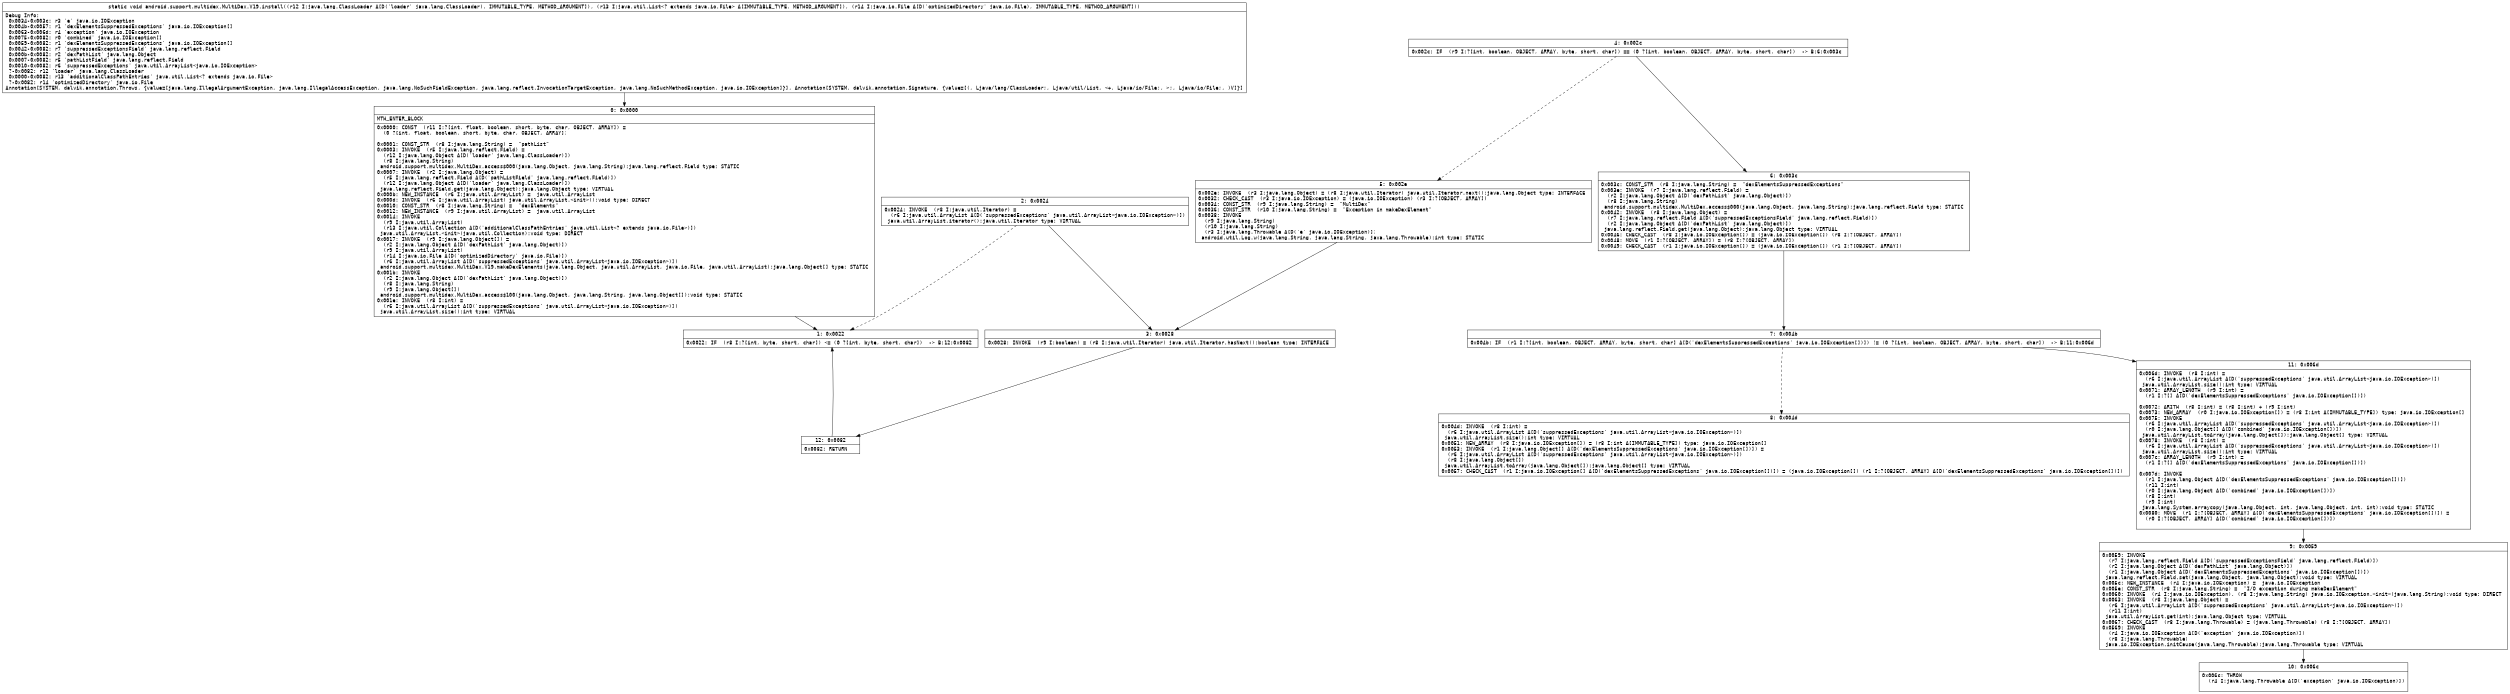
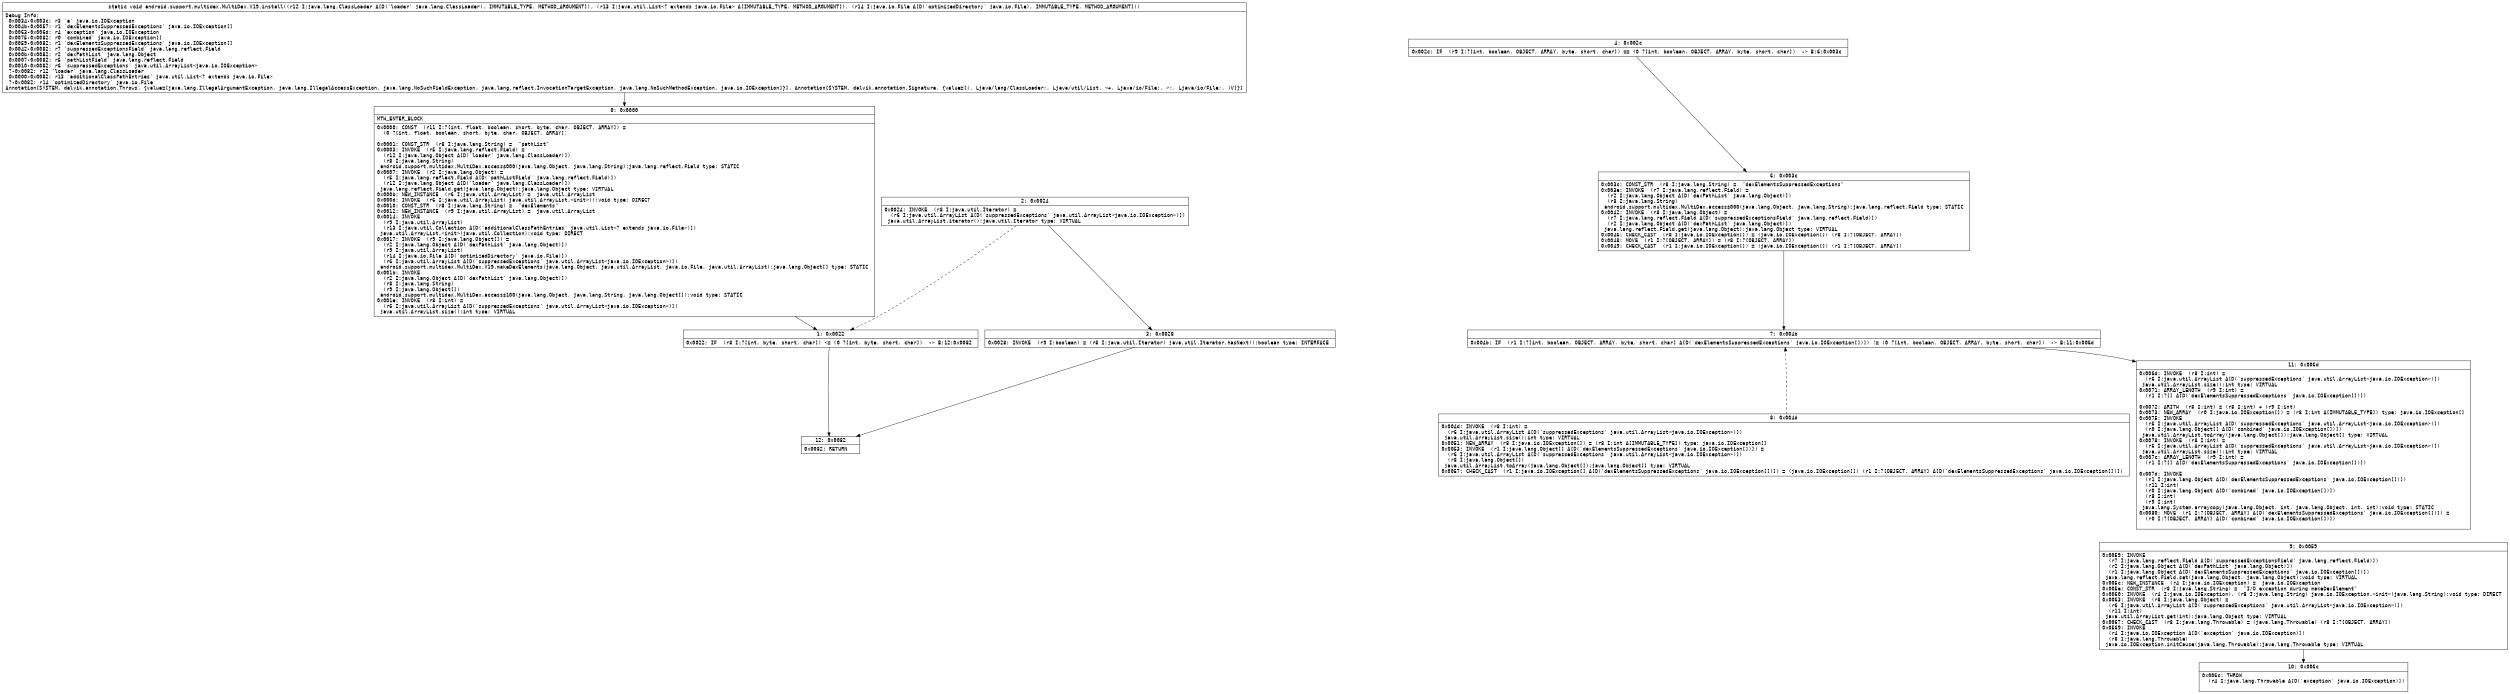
(1393, 211) -> none
(1781, 379) -> (1786, 383)
(833, 394) -> (828, 390)
(2303, 534) -> none
